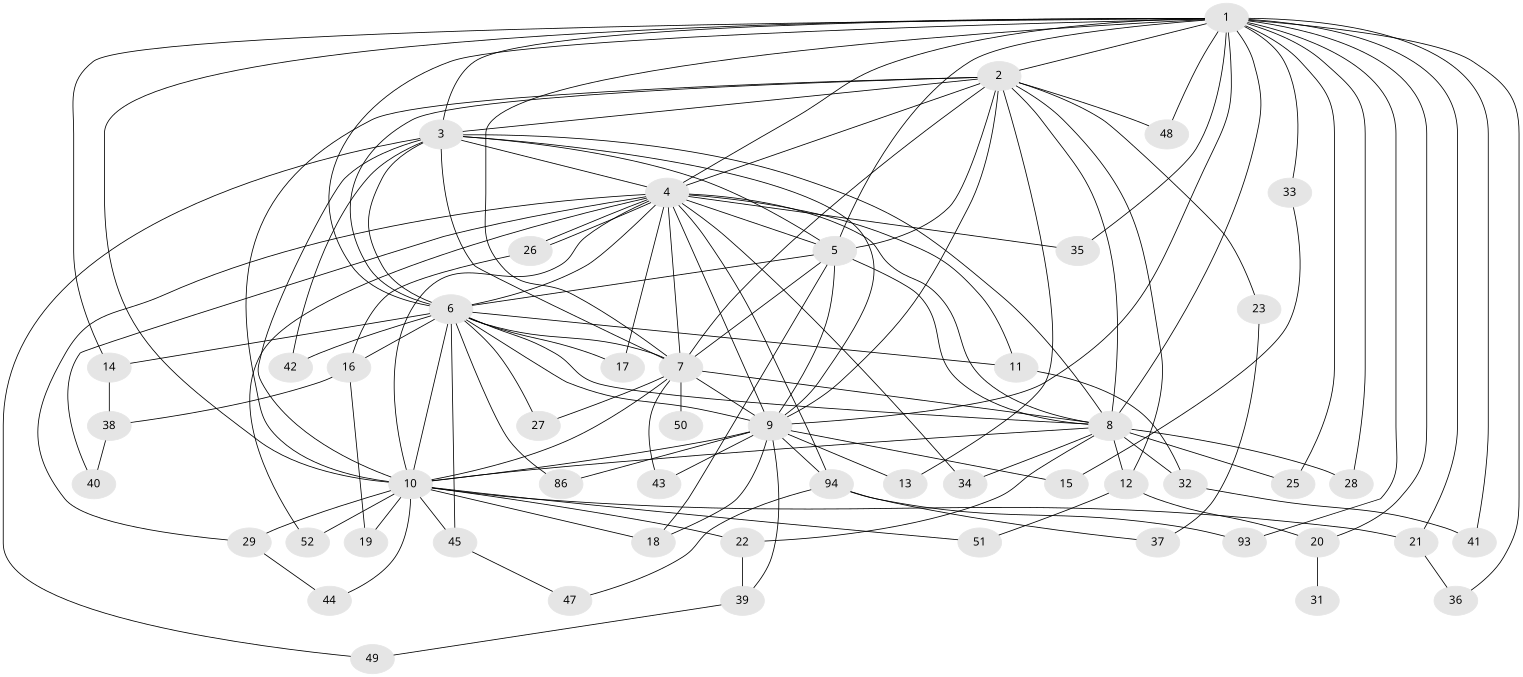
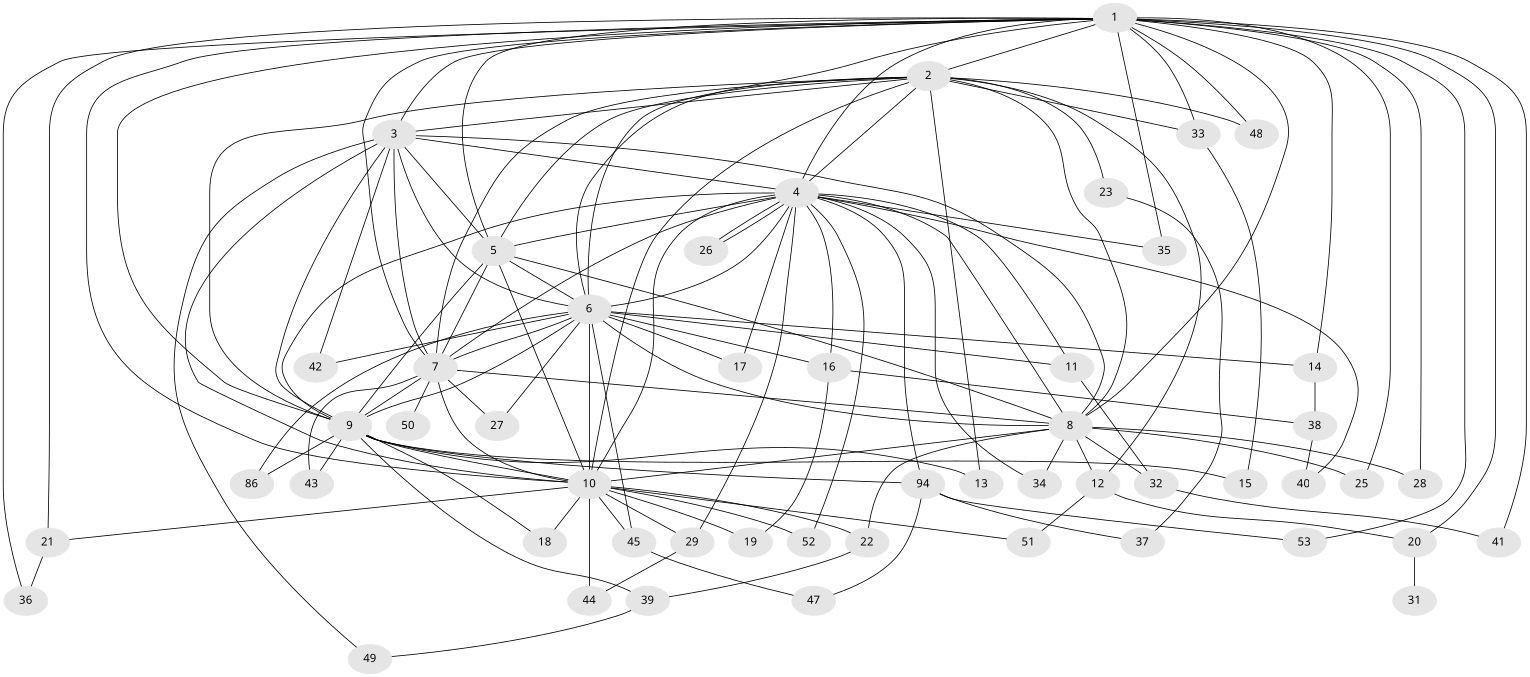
none -> (1087, 110)
(415, 282) -> (831, 277)
(740, 412) -> (540, 362)
(1245, 543) -> (1304, 543)
